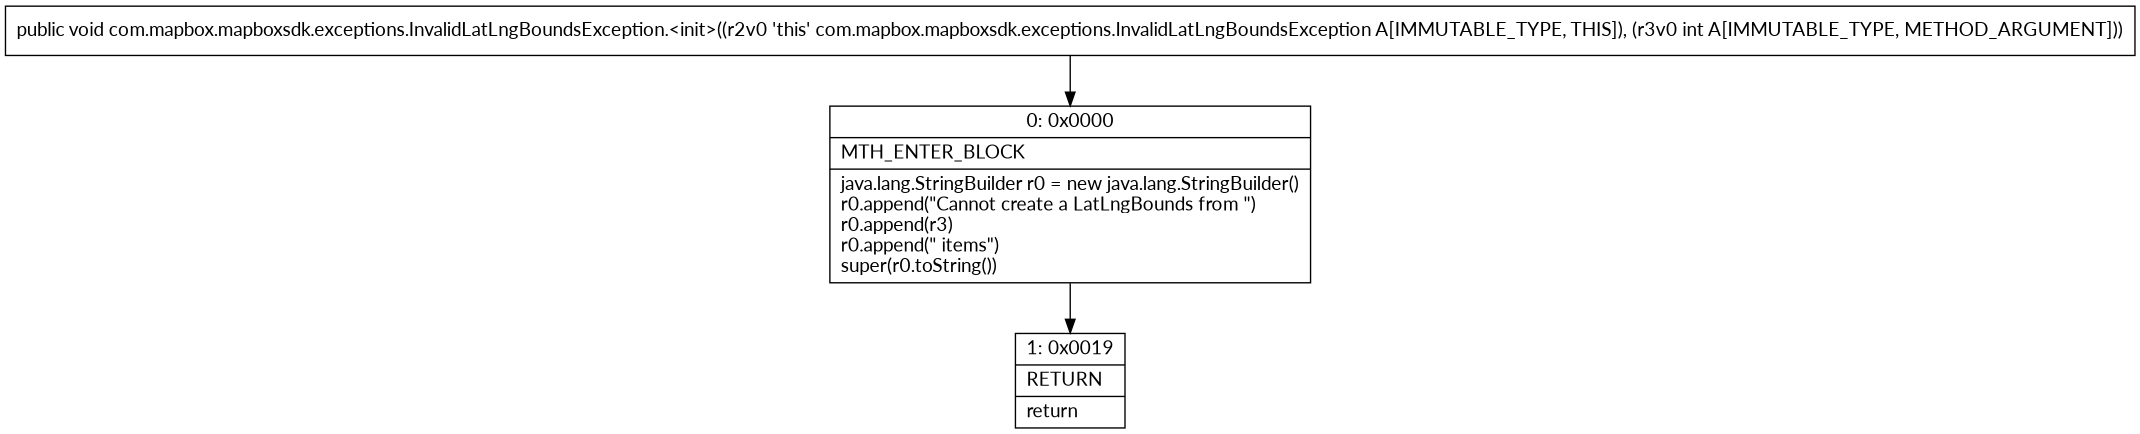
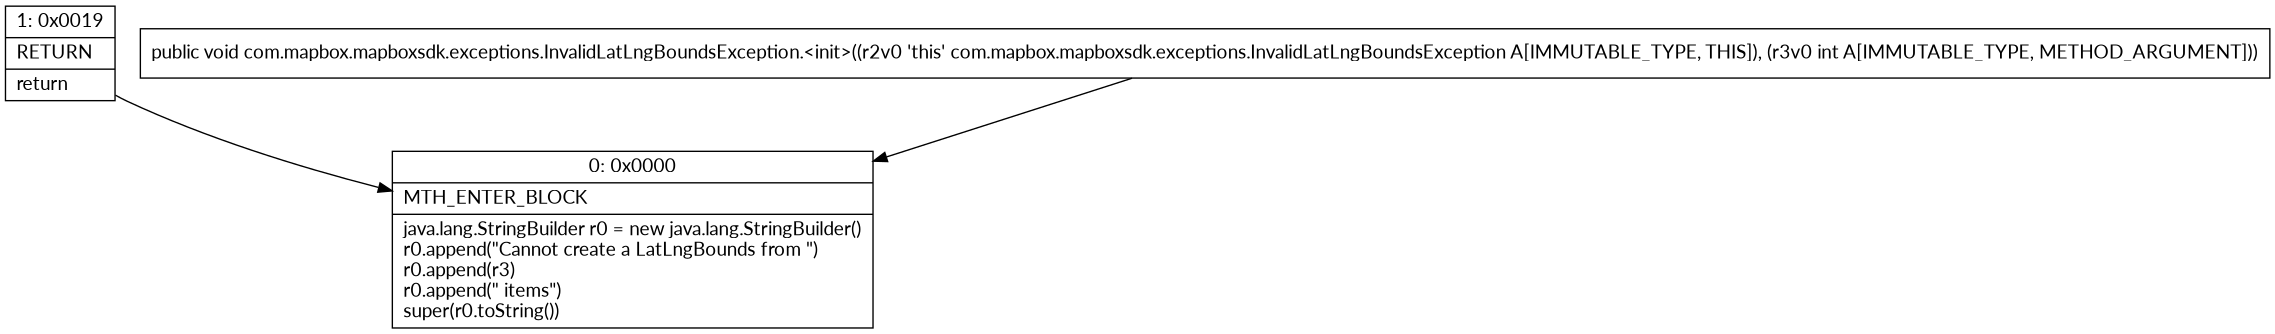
(1070, 301) -> (245, 148)
